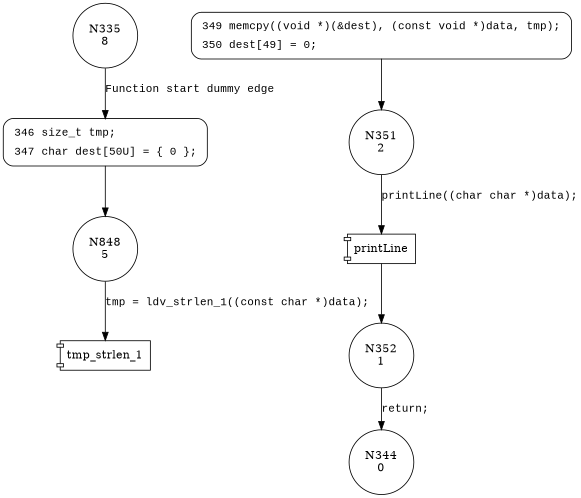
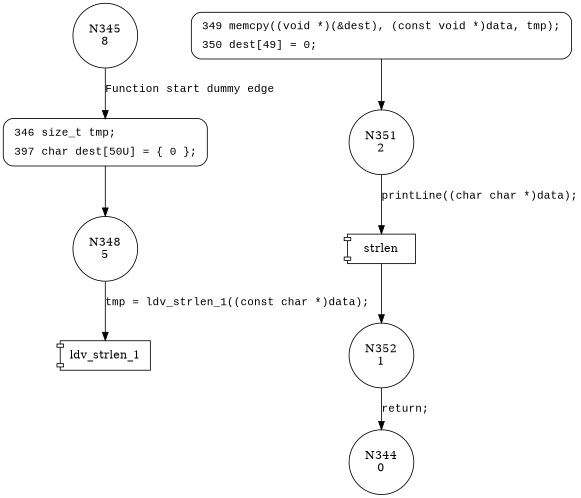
(105, 36) -> (105, 36)
(25, 151) -> (25, 151)
(105, 249) -> (105, 249)
(381, 249) -> (381, 249)
(105, 355) -> (105, 355)
